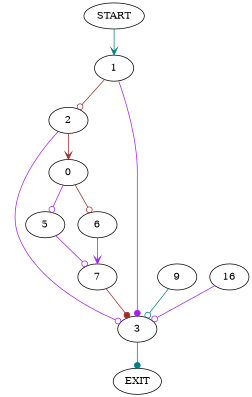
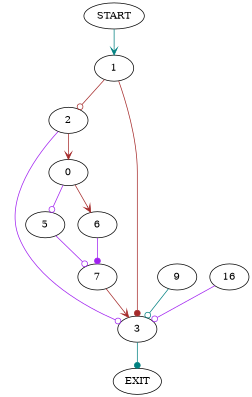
(137, 194) -> (137, 194)
(82, 196) -> (82, 196)
(97, 248) -> (97, 248)
(116, 301) -> (116, 301)
